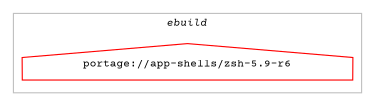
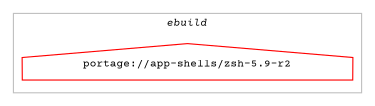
(188, 64) -> (188, 64)
